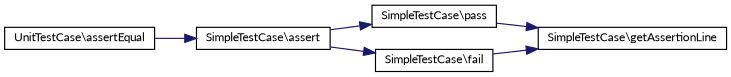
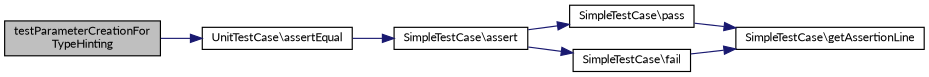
none -> (83, 38)
